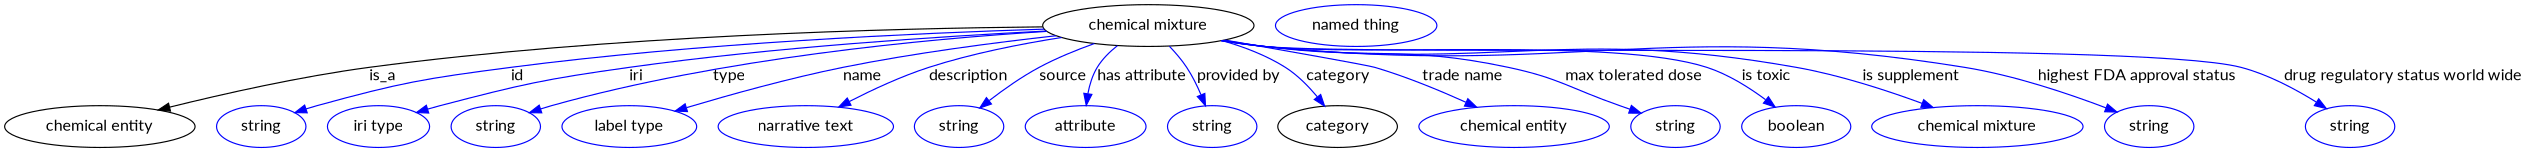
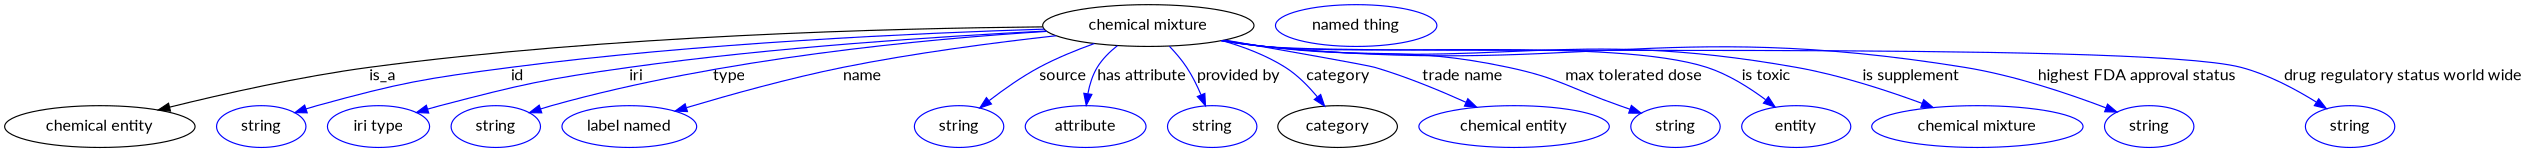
(629, 127) -> (629, 127)
(806, 127) -> none
(1796, 127) -> (1796, 127)
